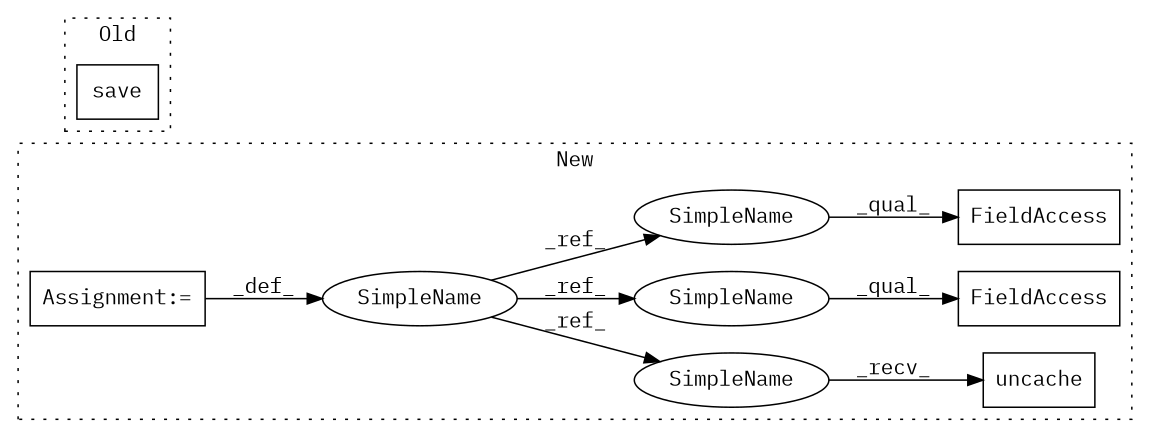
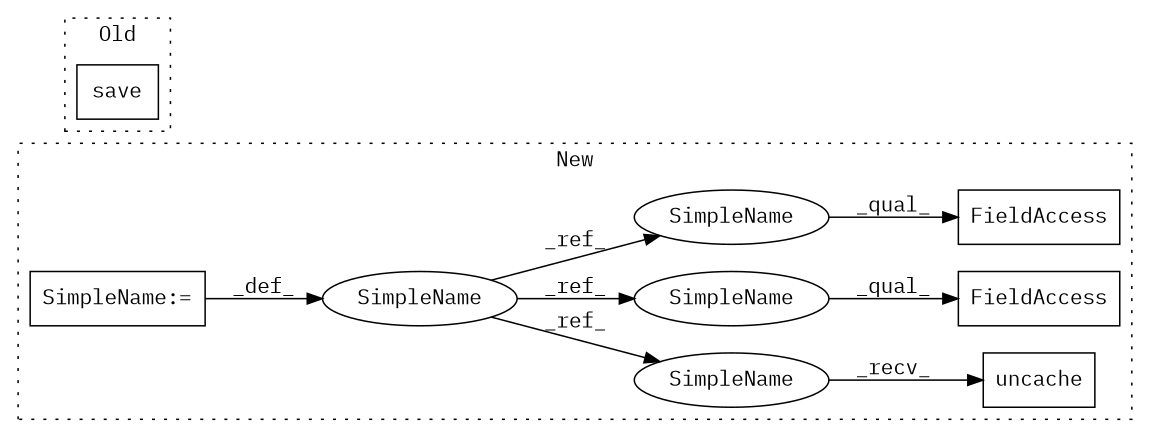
(118, 299) -> (118, 299)
